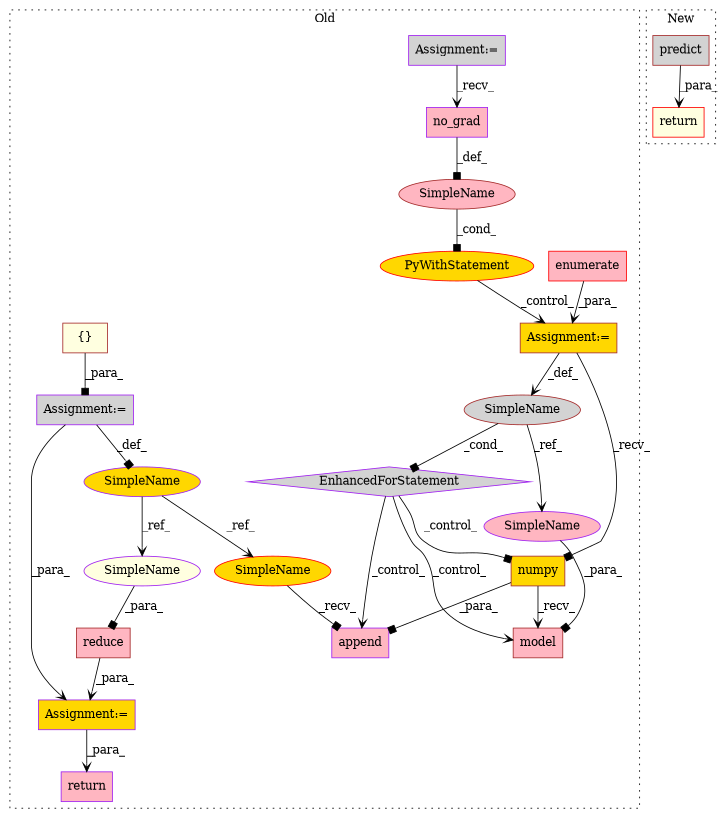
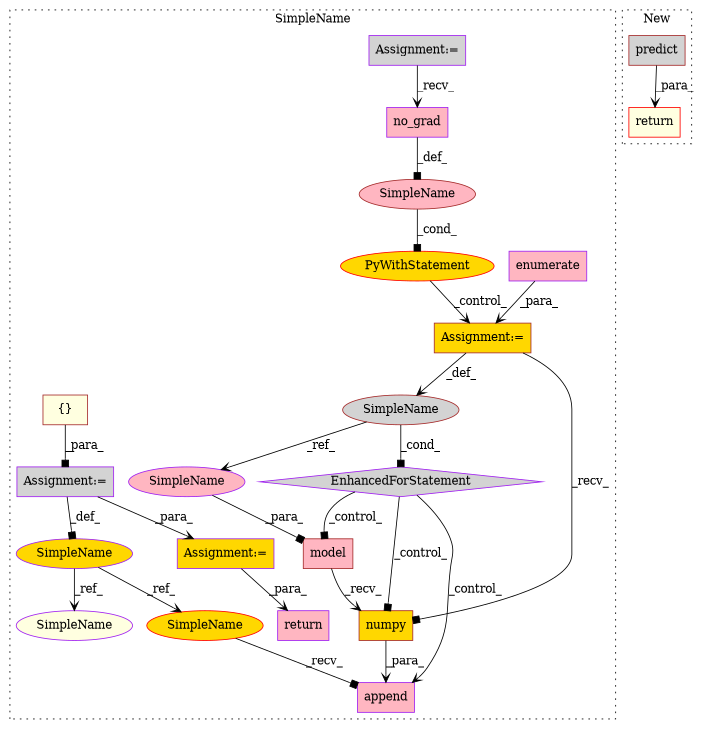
(325, 19) -> (313, 19)
(588, 266) -> (548, 266)
(433, 583) -> (333, 506)
(538, 603) -> (340, 589)
(454, 605) -> (386, 657)
(103, 643) -> none
